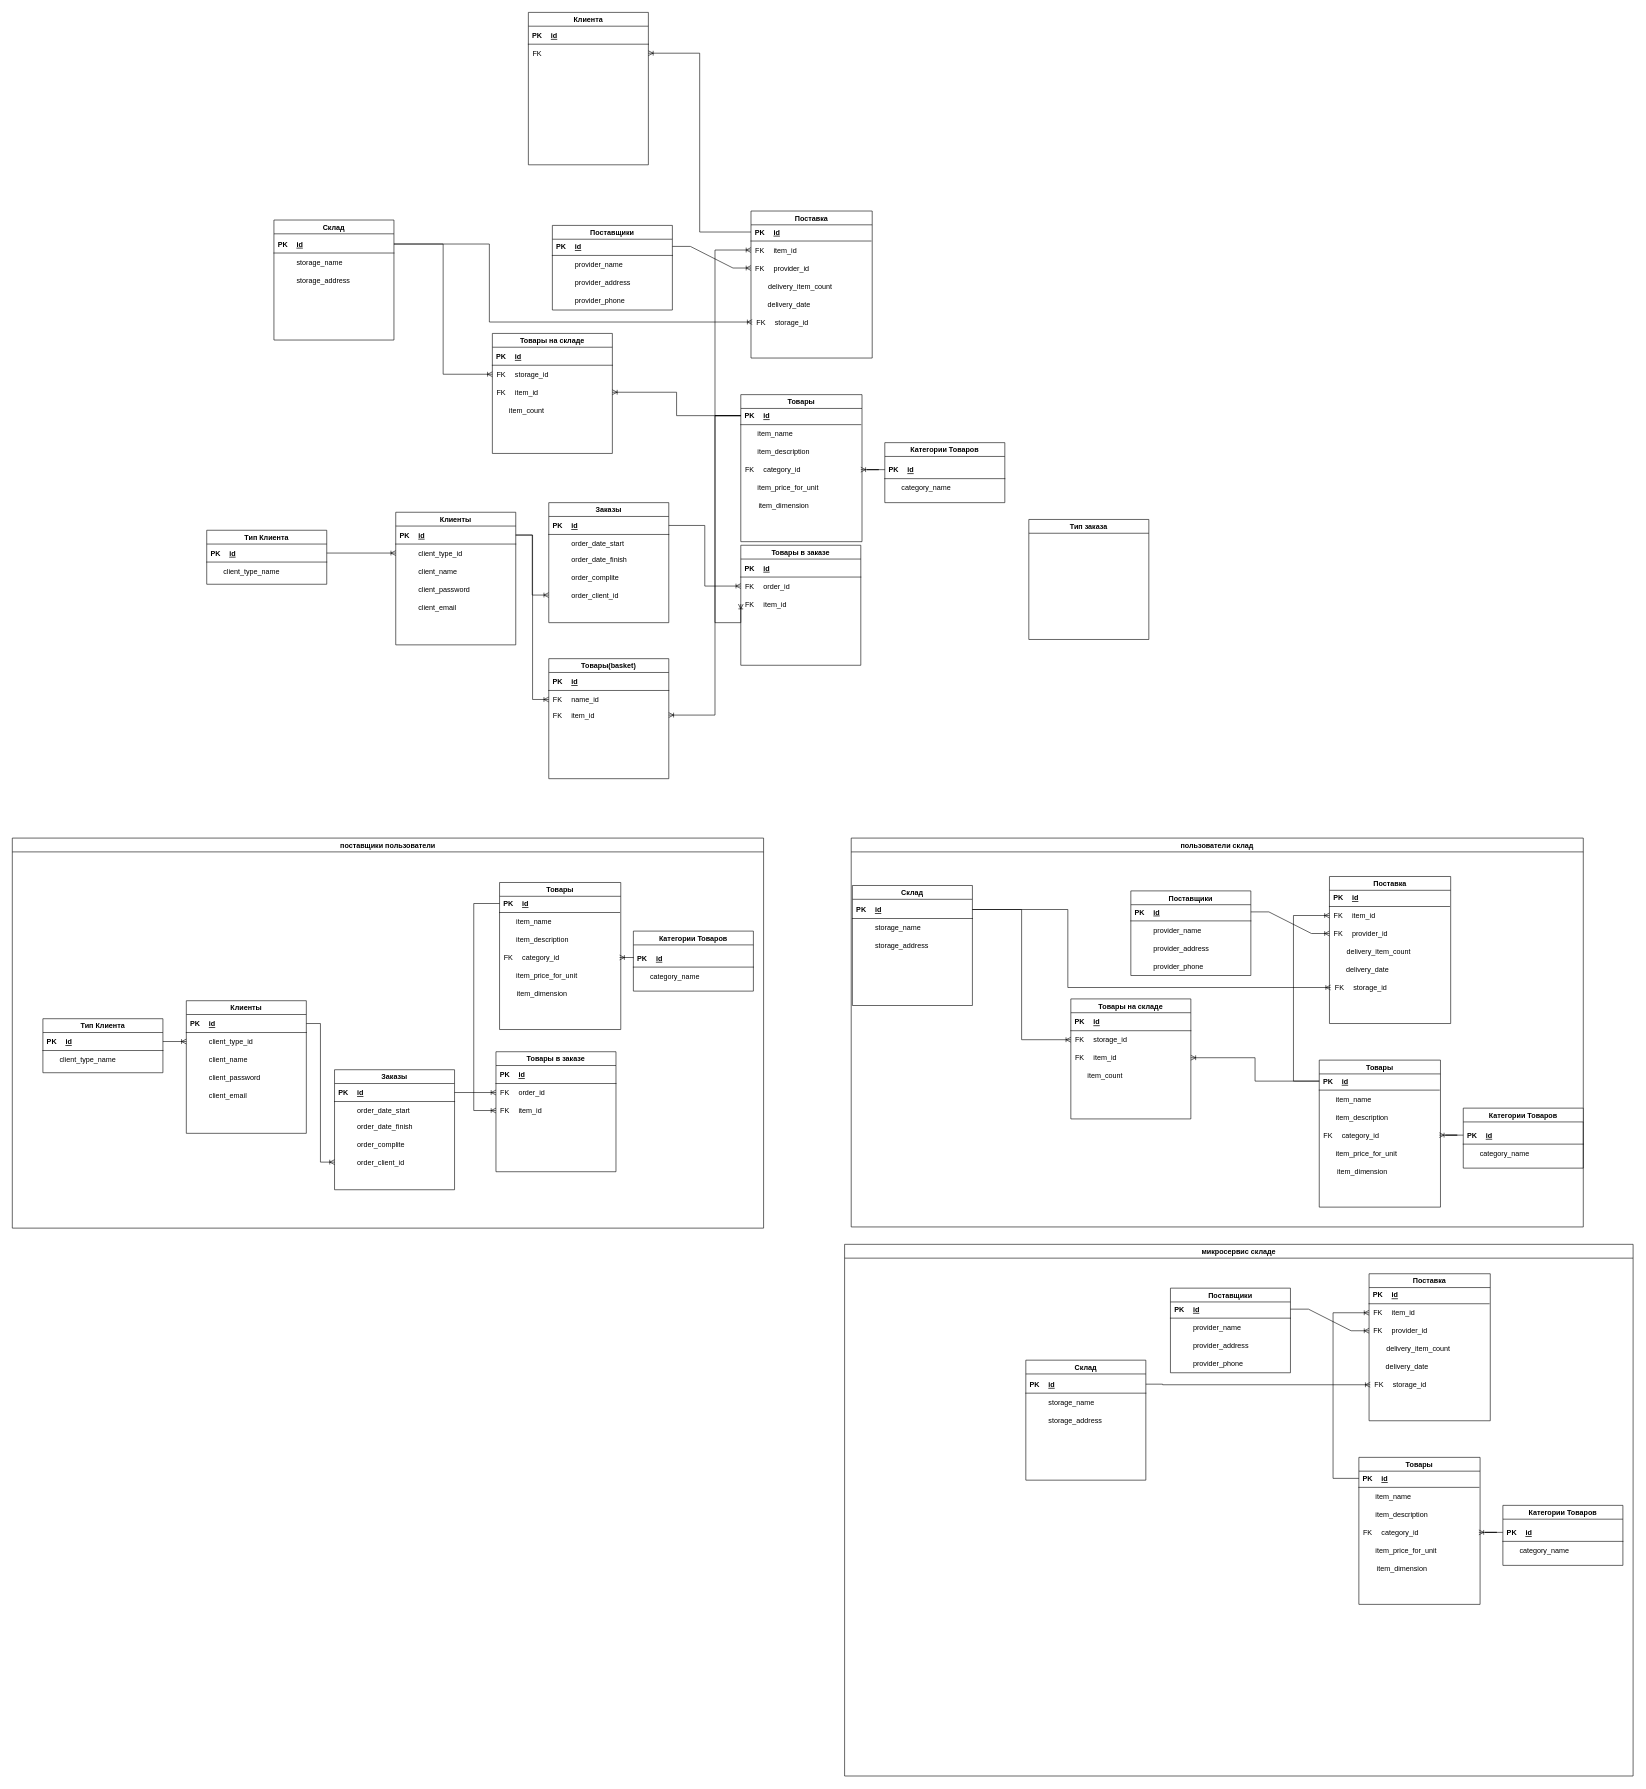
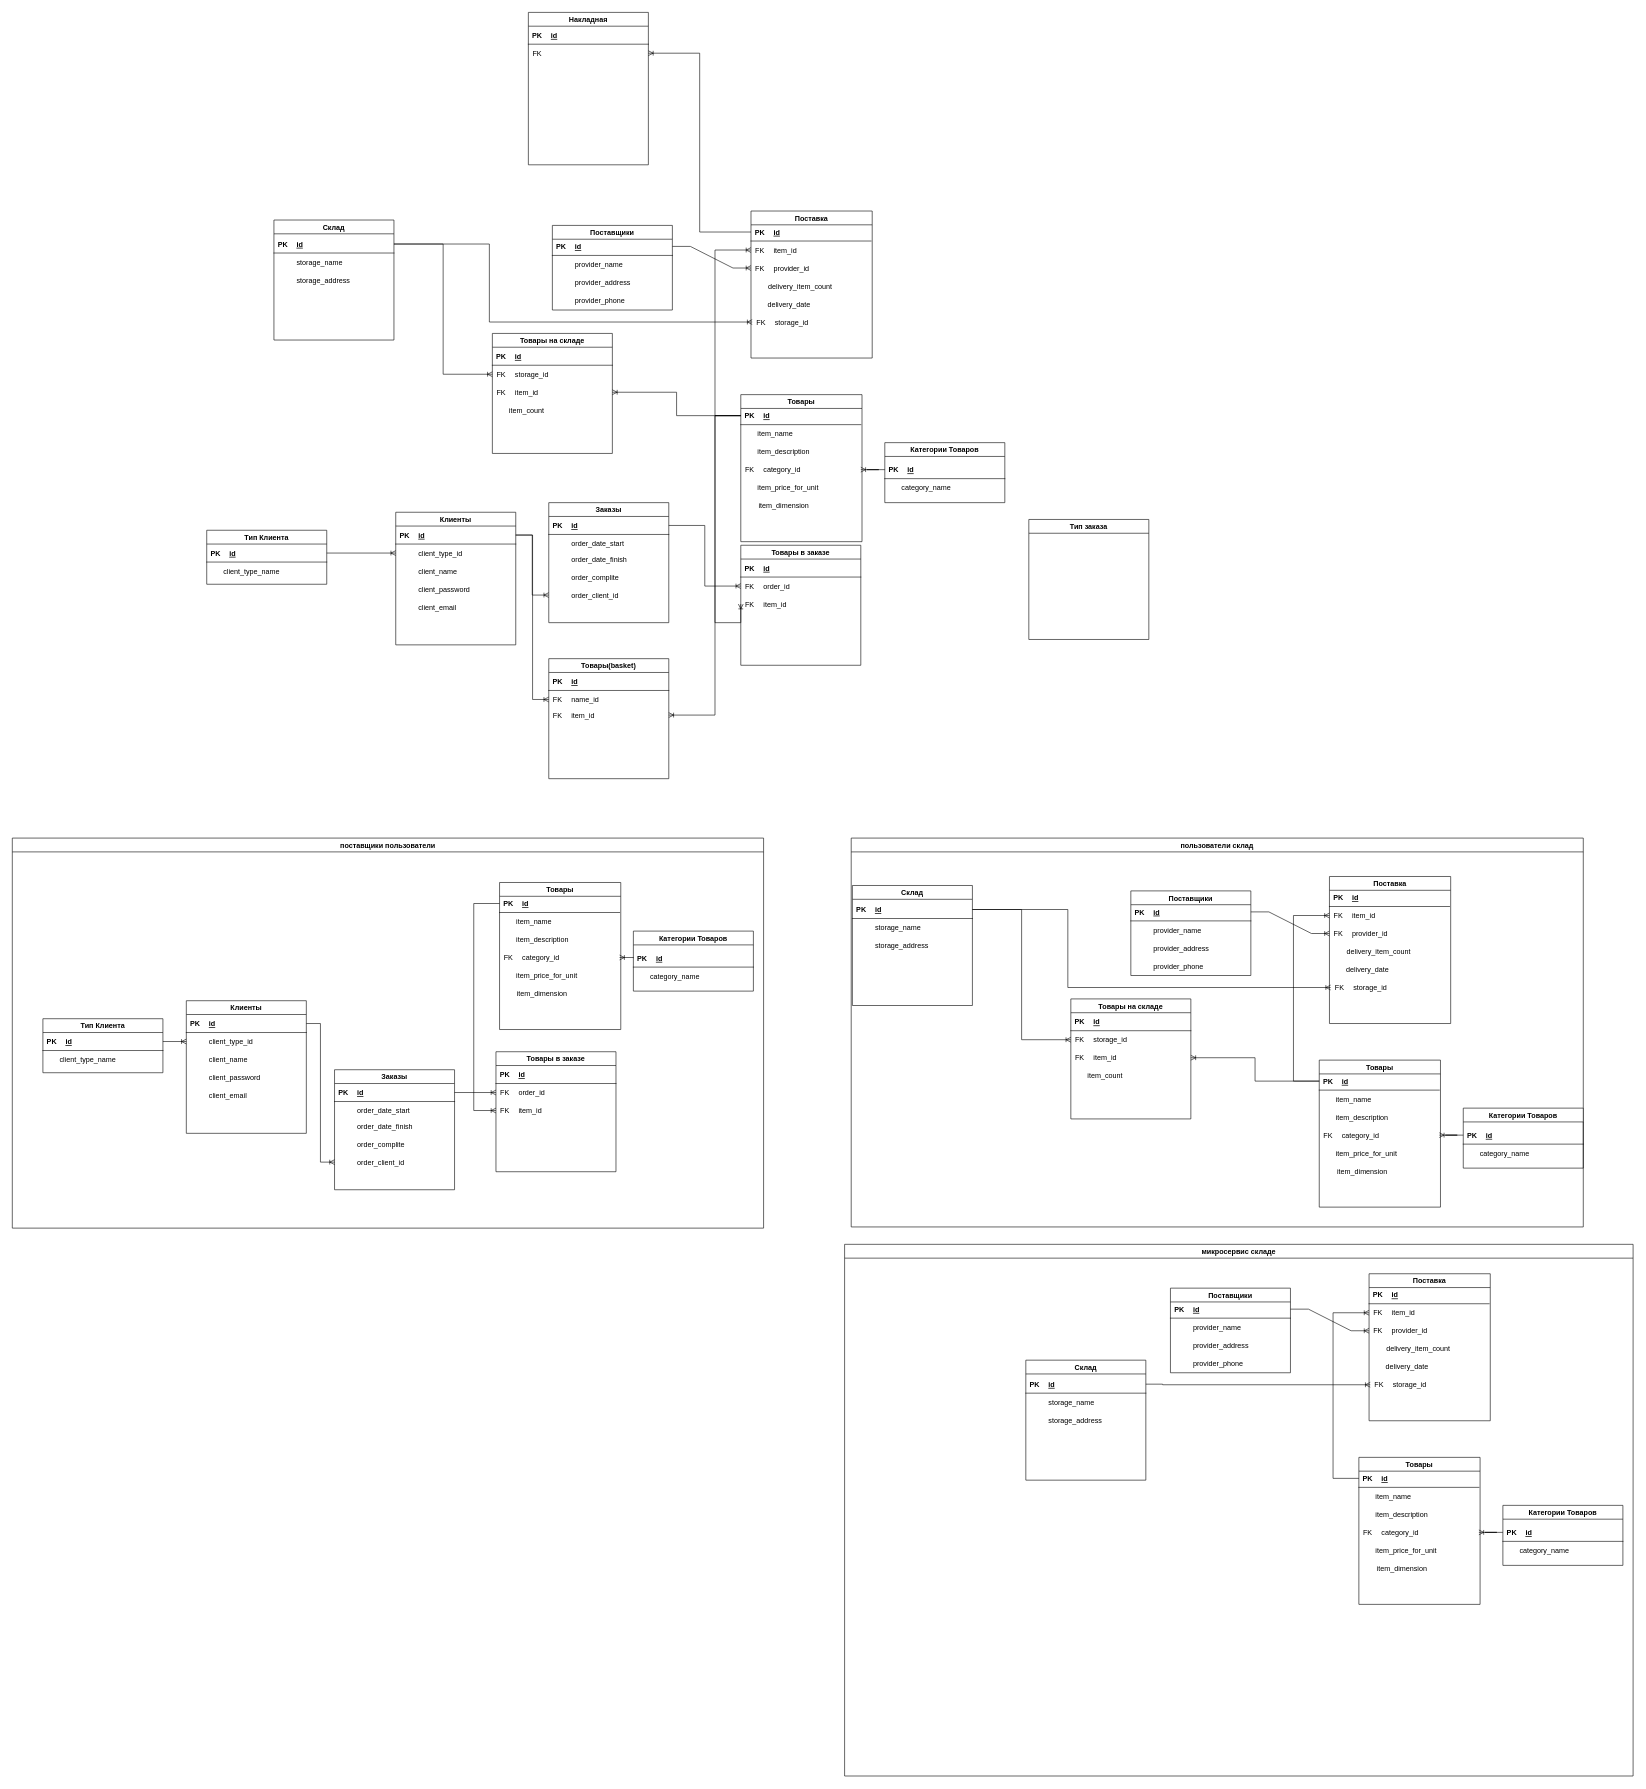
(588, 20) -> (588, 20)
